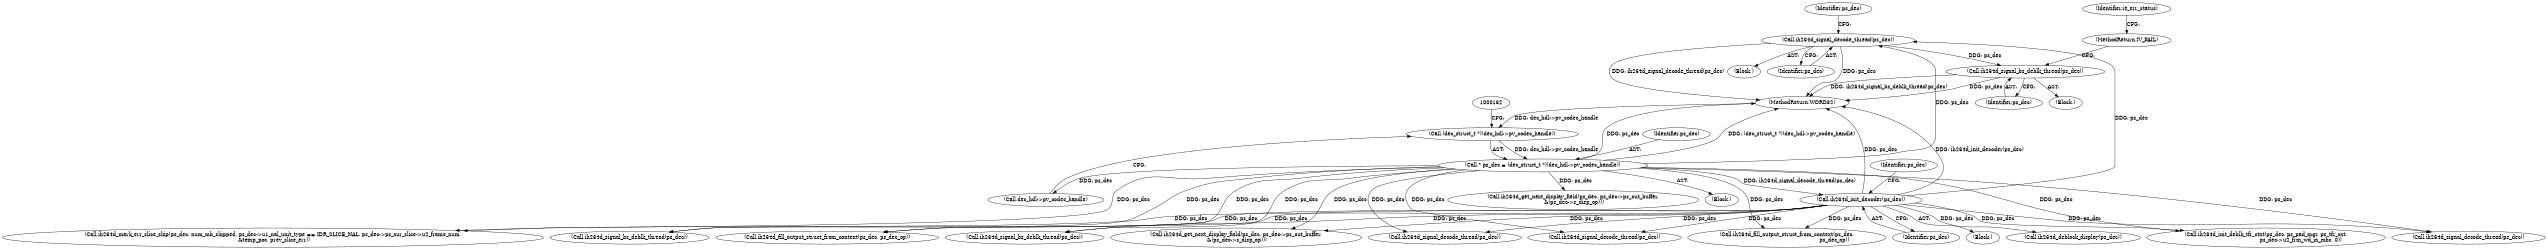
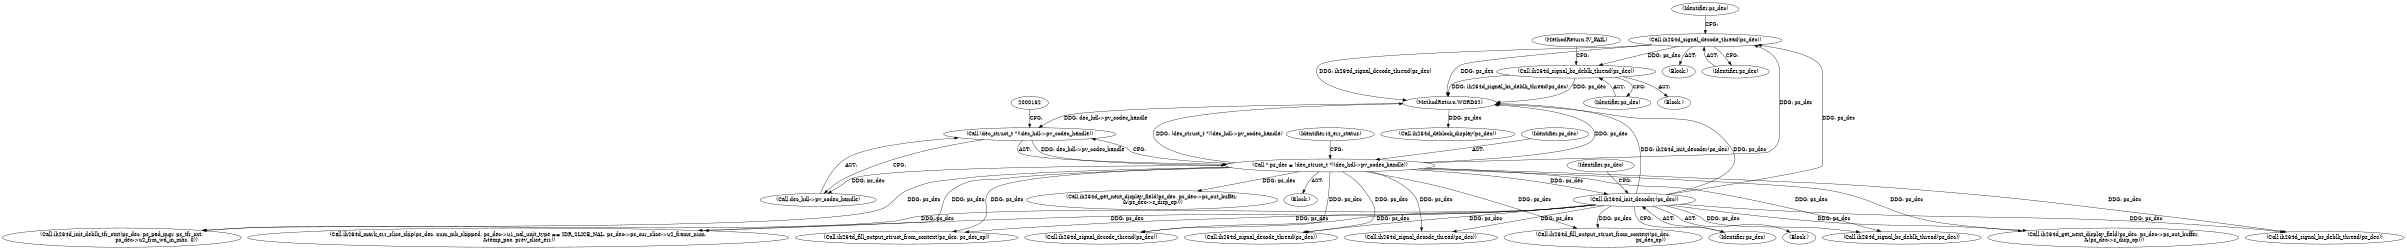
(2127, 23) -> (1330, 148)
(1491, 103) -> (1030, 103)
none -> (902, 157)
none -> (1161, 158)
(1140, 165) -> (852, 165)
(1800, 181) -> (1567, 181)
(1969, 227) -> (1449, 117)
